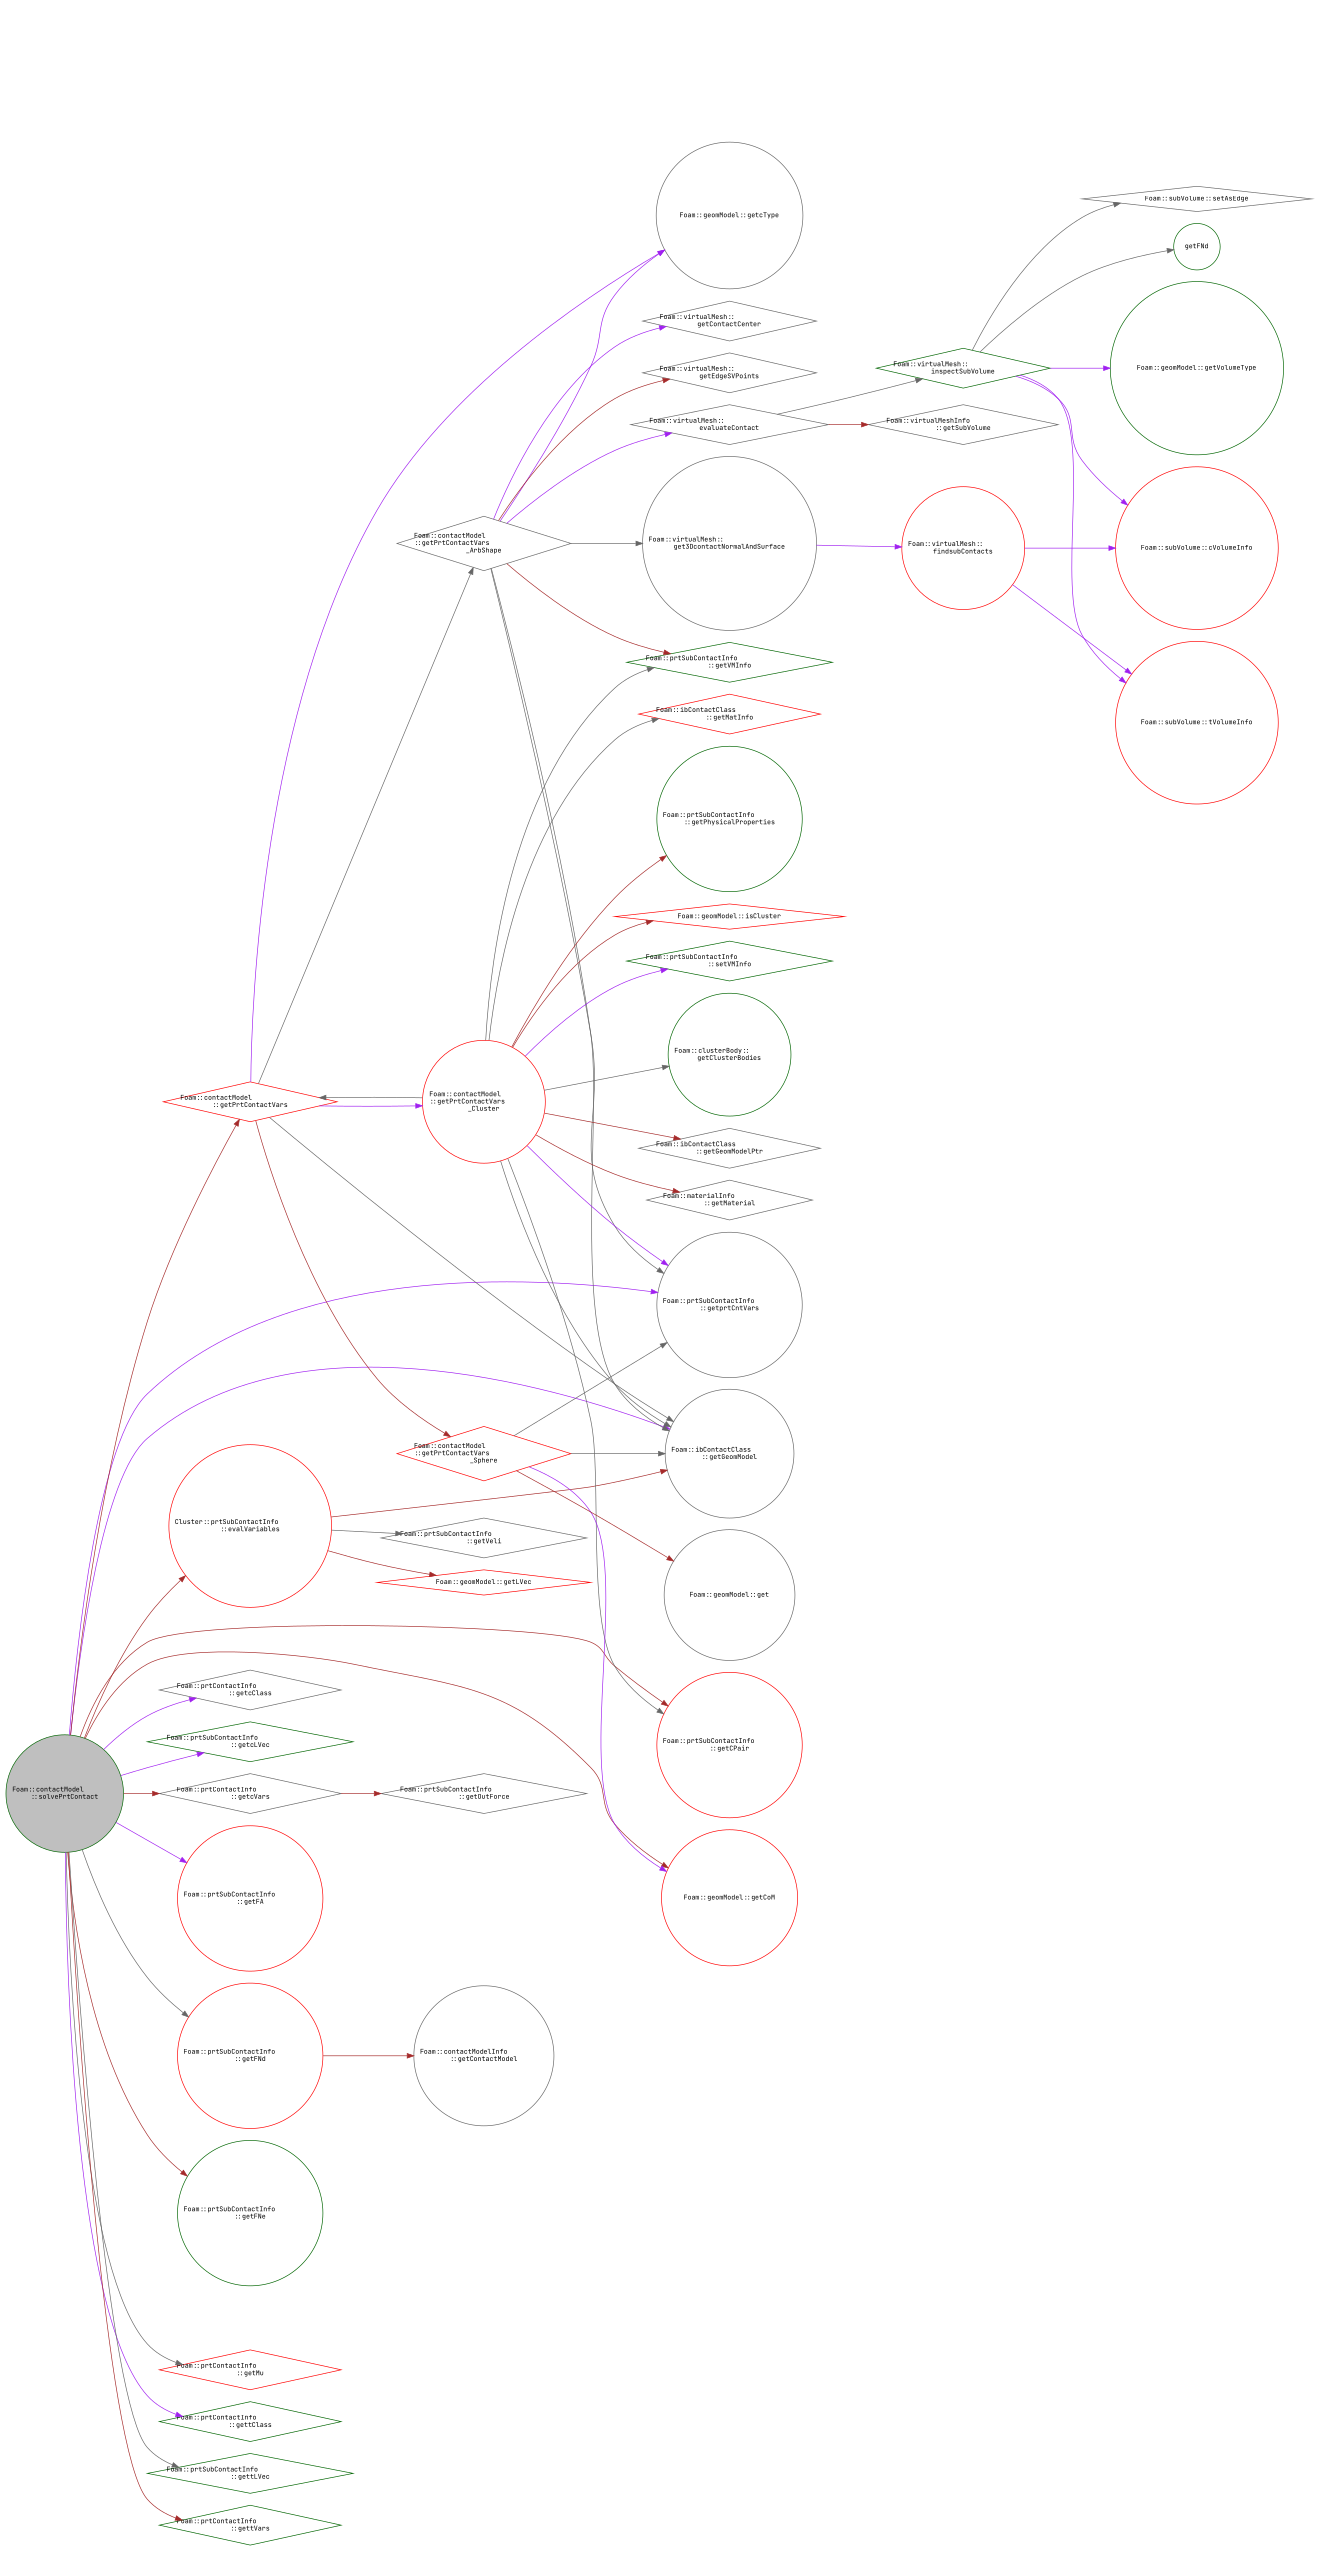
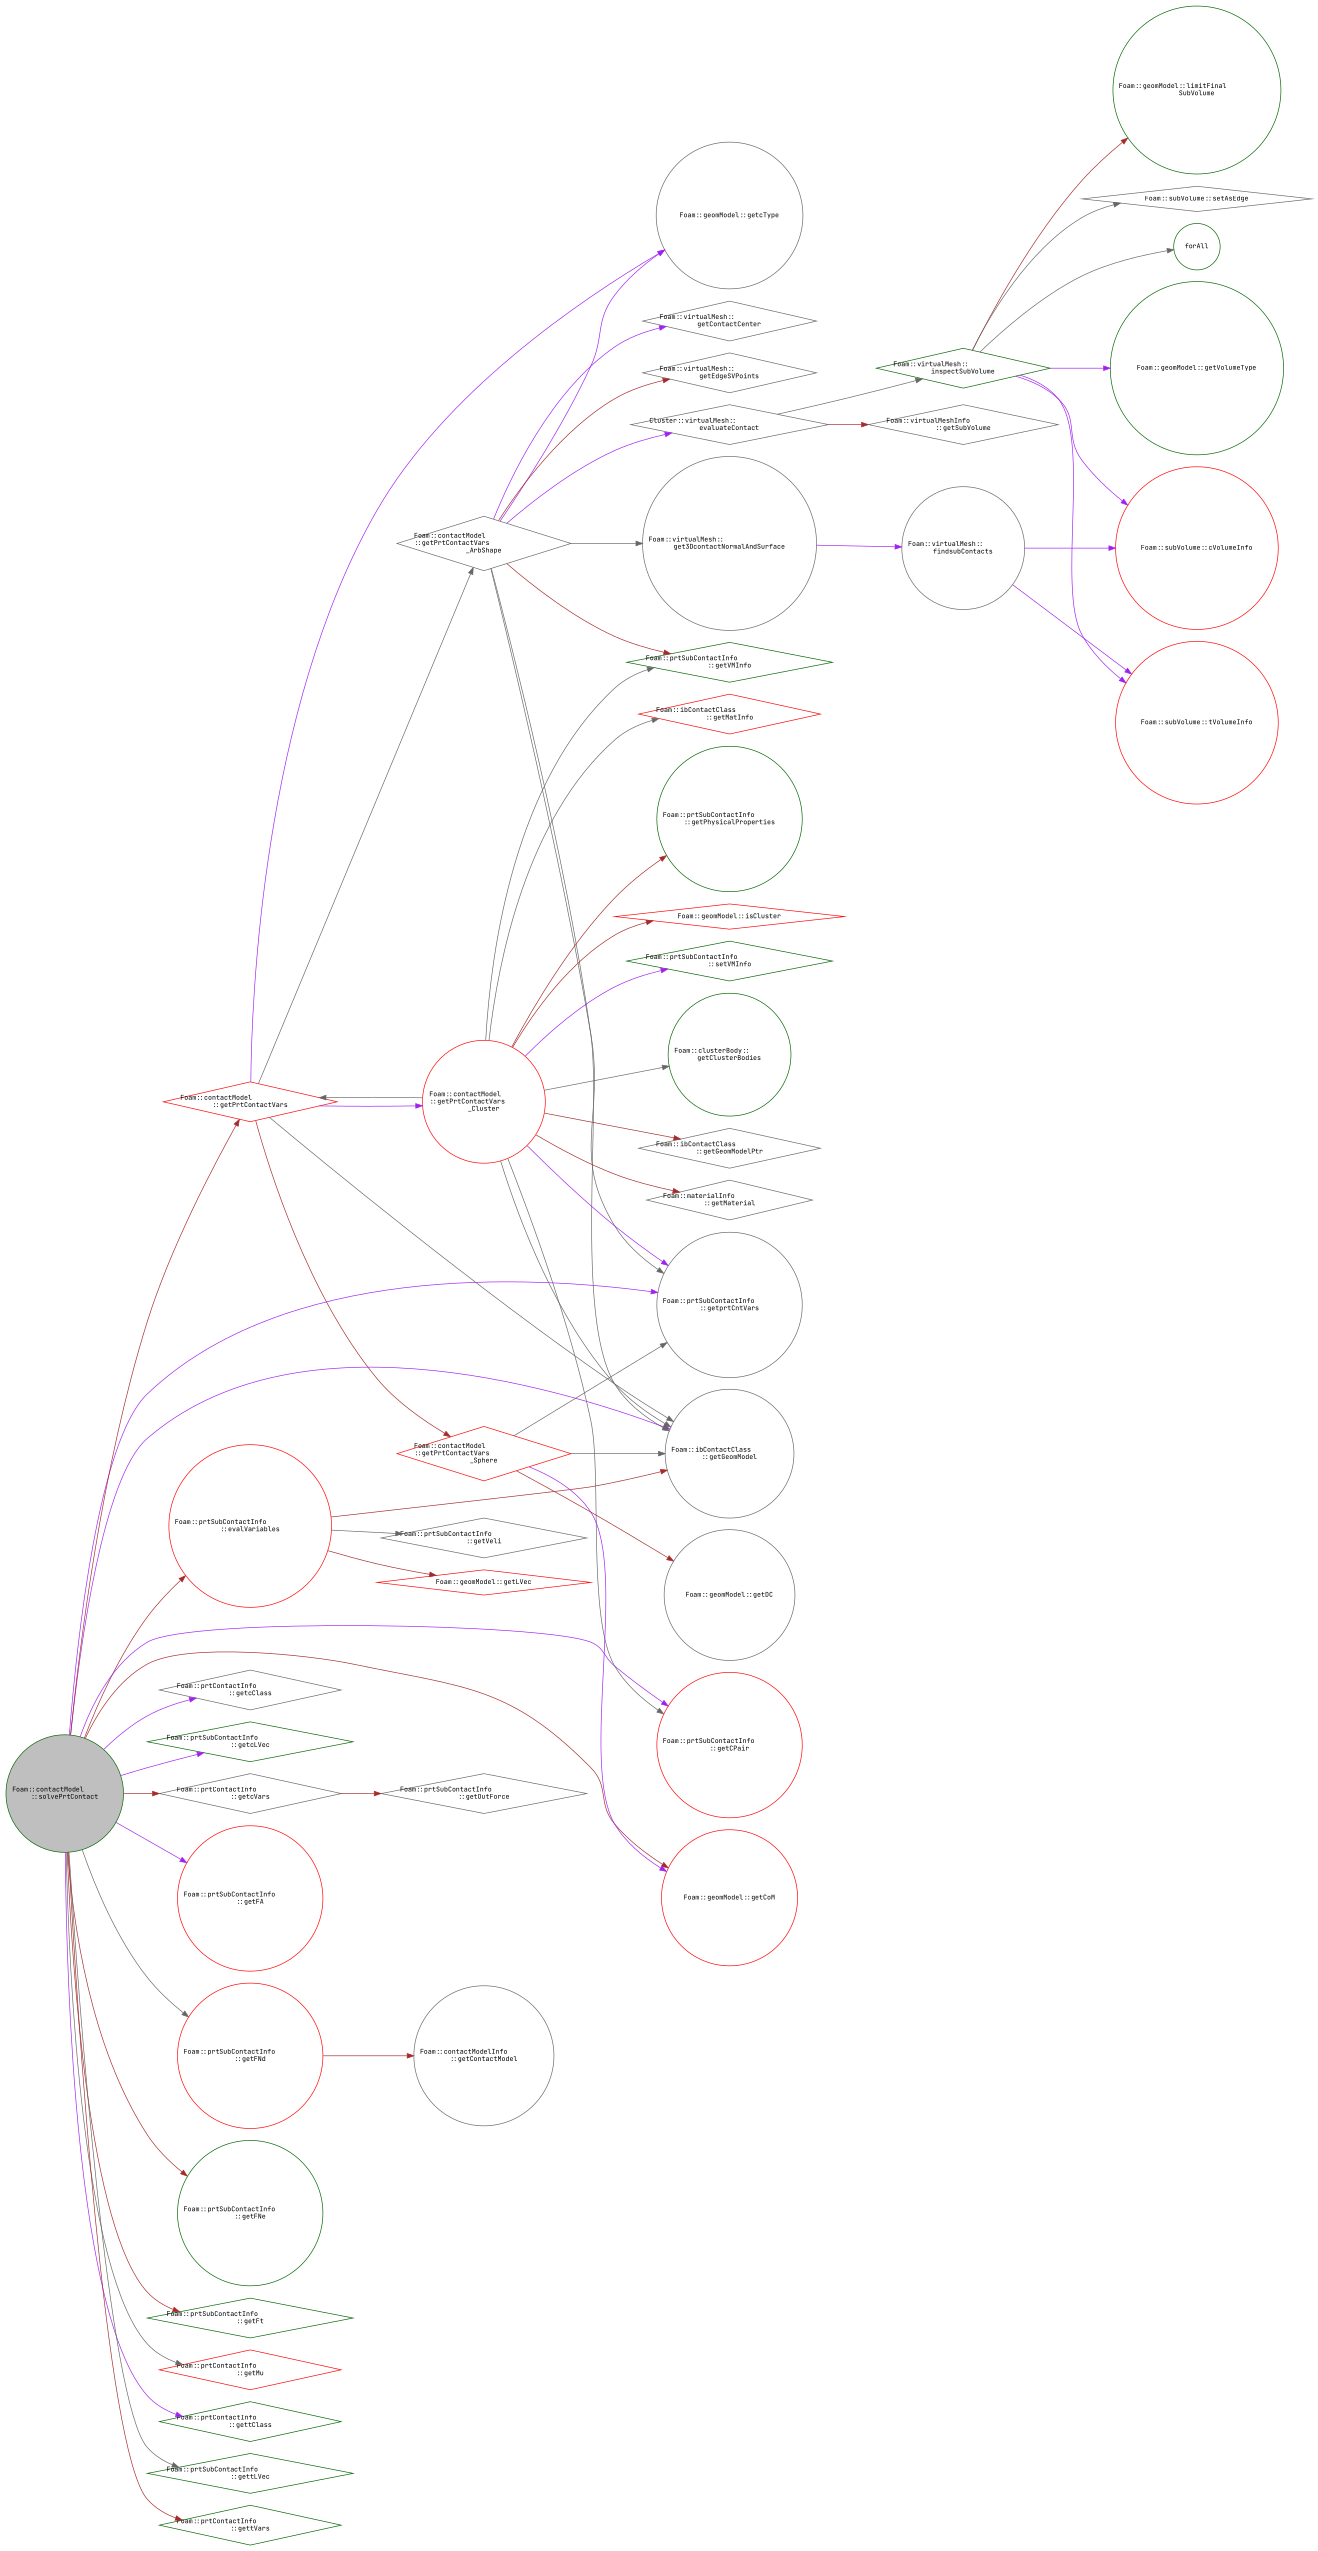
none -> (1197, 90)
(1197, 247) -> (1197, 247)
(730, 425) -> (730, 425)
(963, 548) -> (963, 548)
(250, 1526) -> (250, 1526)
(730, 1595) -> (730, 1595)
(357, 1626) -> (357, 1626)
none -> (250, 2318)
